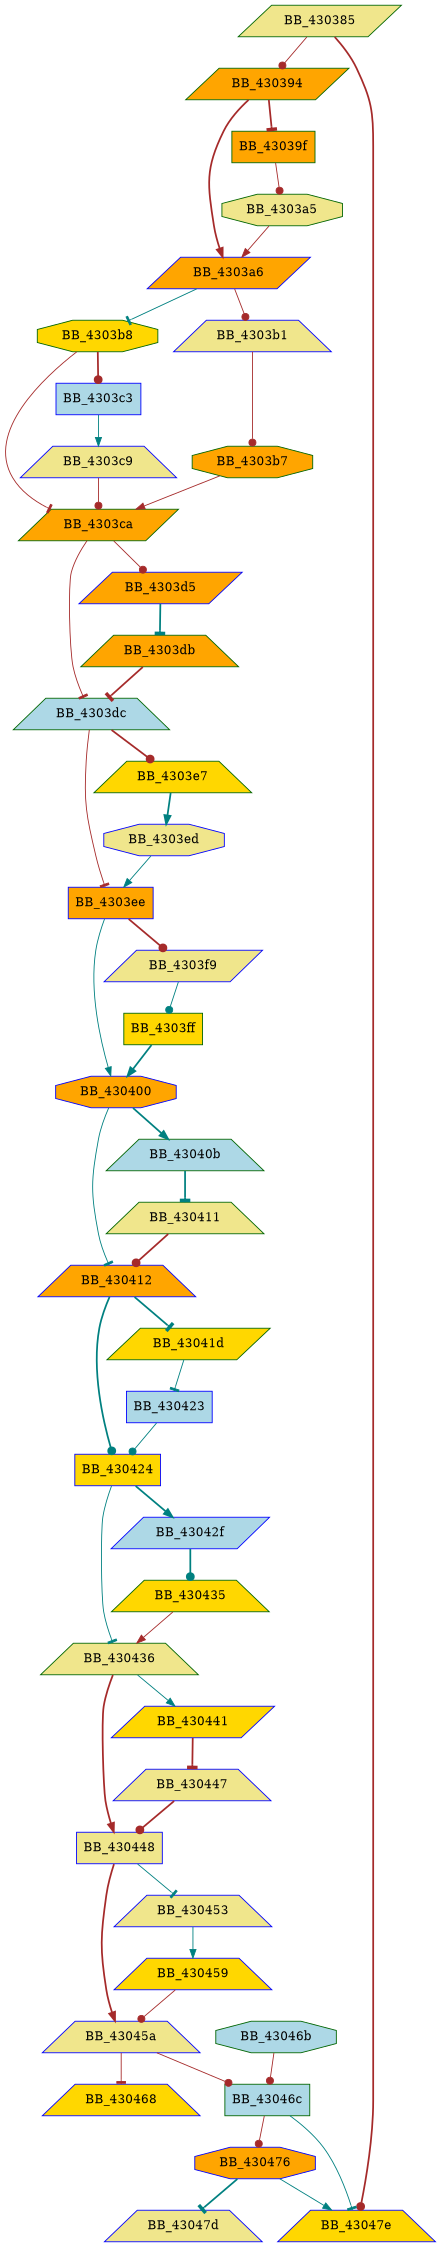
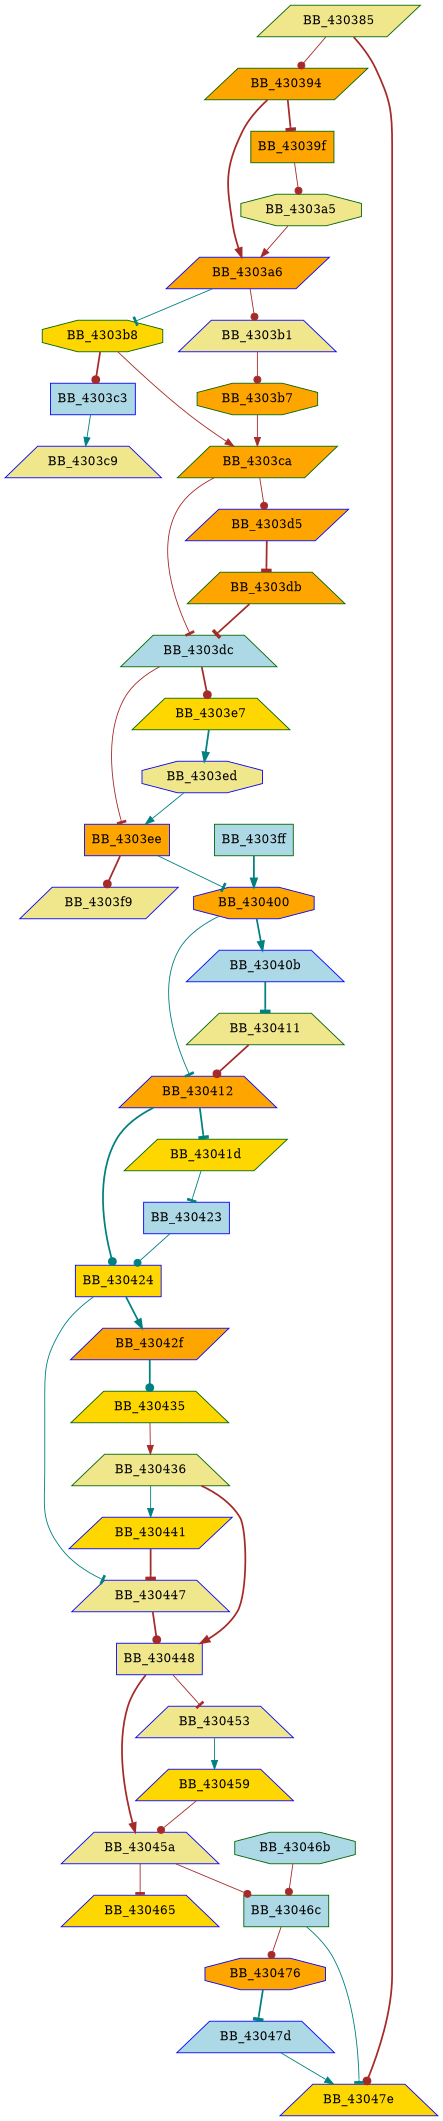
(12, 426) -> (170, 399)
(98, 490) -> none
(160, 617) -> (267, 554)
(95, 993) -> (189, 871)
(174, 994) -> none
(163, 1029) -> (254, 840)
(185, 1155) -> (265, 966)
(190, 1533) -> (150, 1344)
(101, 1562) -> (45, 1441)
(155, 1878) -> (185, 1689)
(121, 2100) -> (140, 1911)
(302, 2192) -> (303, 2066)
(183, 2226) -> (256, 2037)
